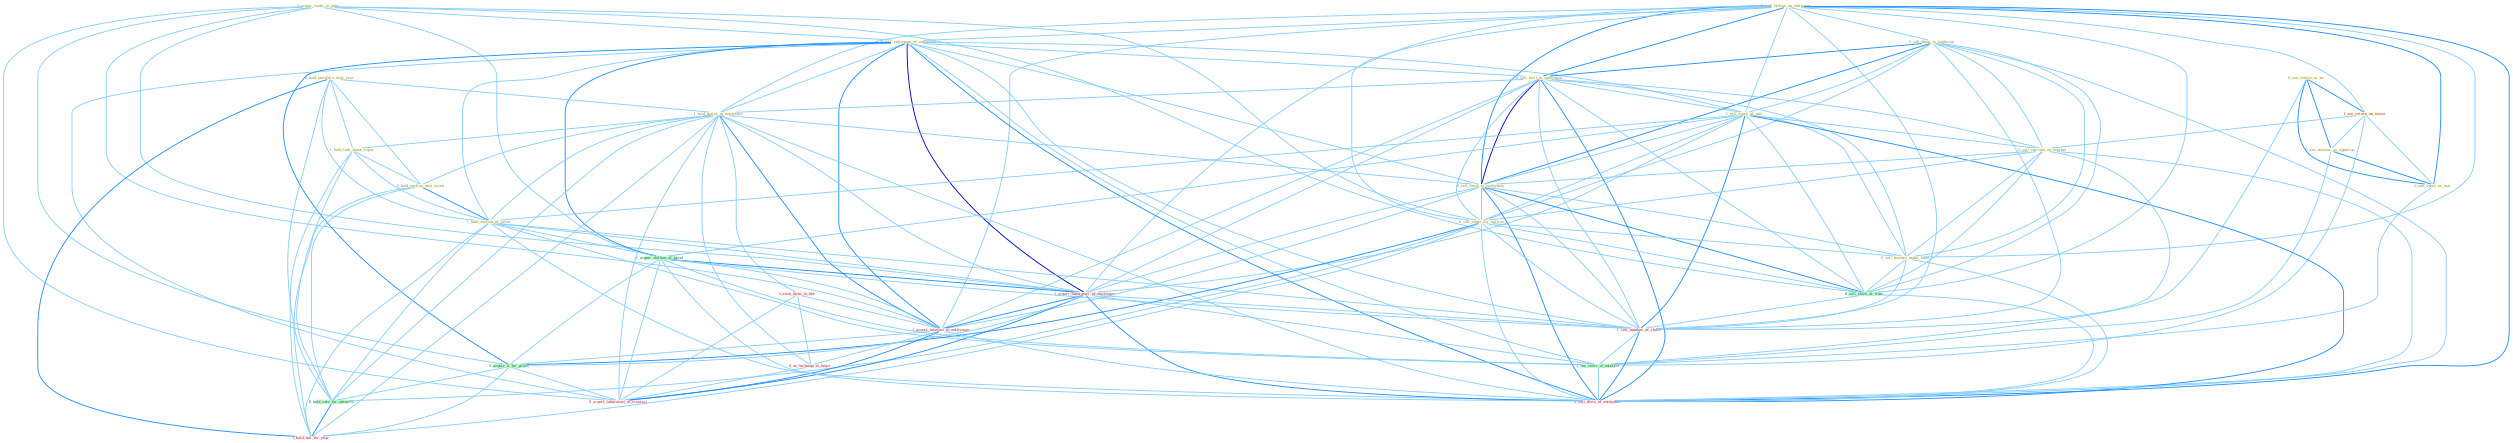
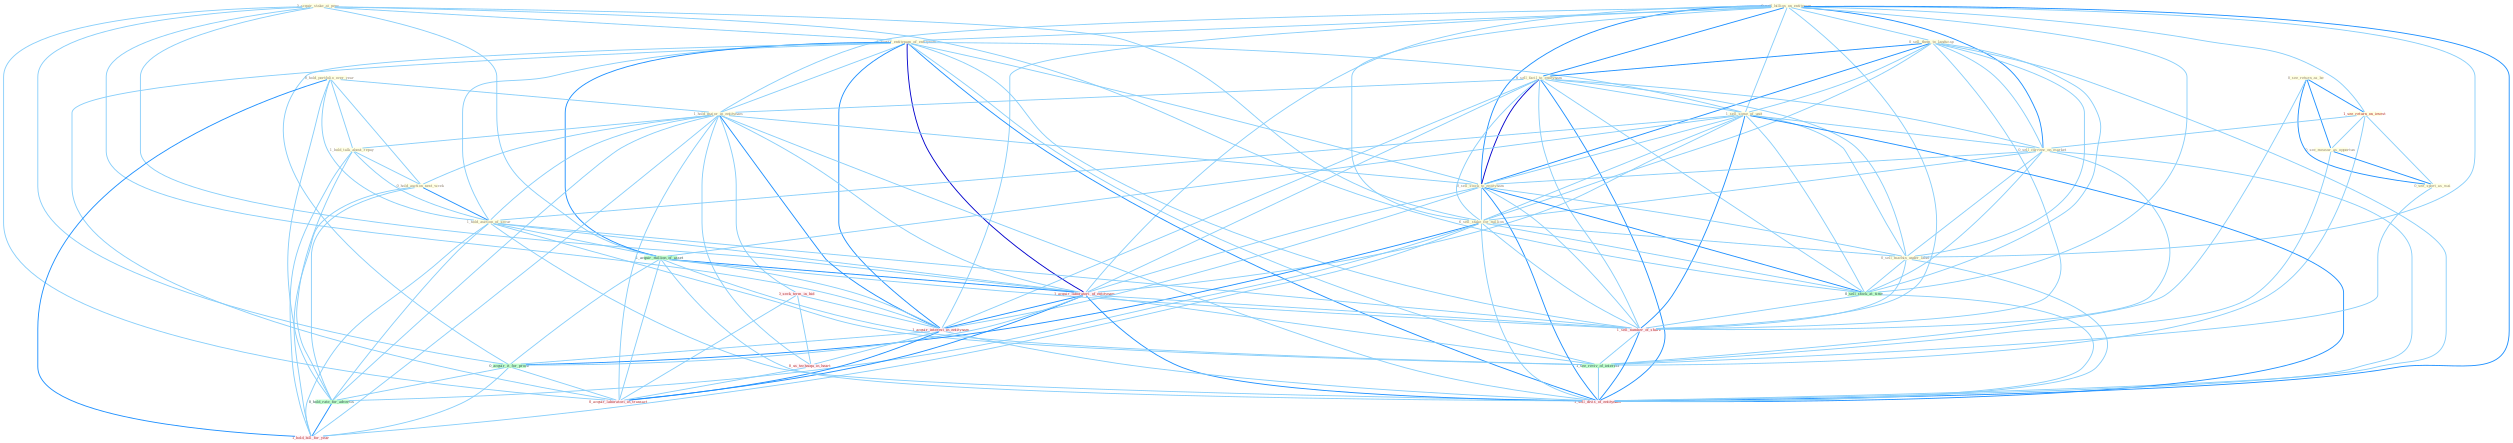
(2351, 38) -> (1952, 38)
(1223, 60) -> none
(294, 99) -> (294, 99)
